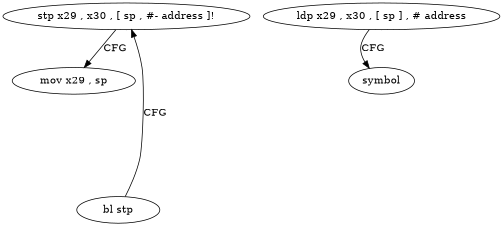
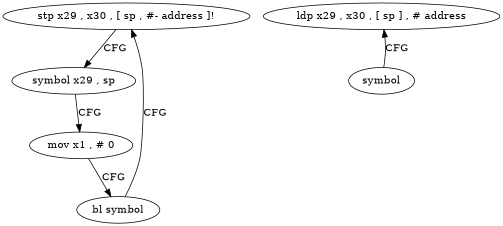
(361, 45) -> (385, 52)
(74, 81) -> (74, 81)
none -> (81, 145)
(118, 210) -> (118, 210)
